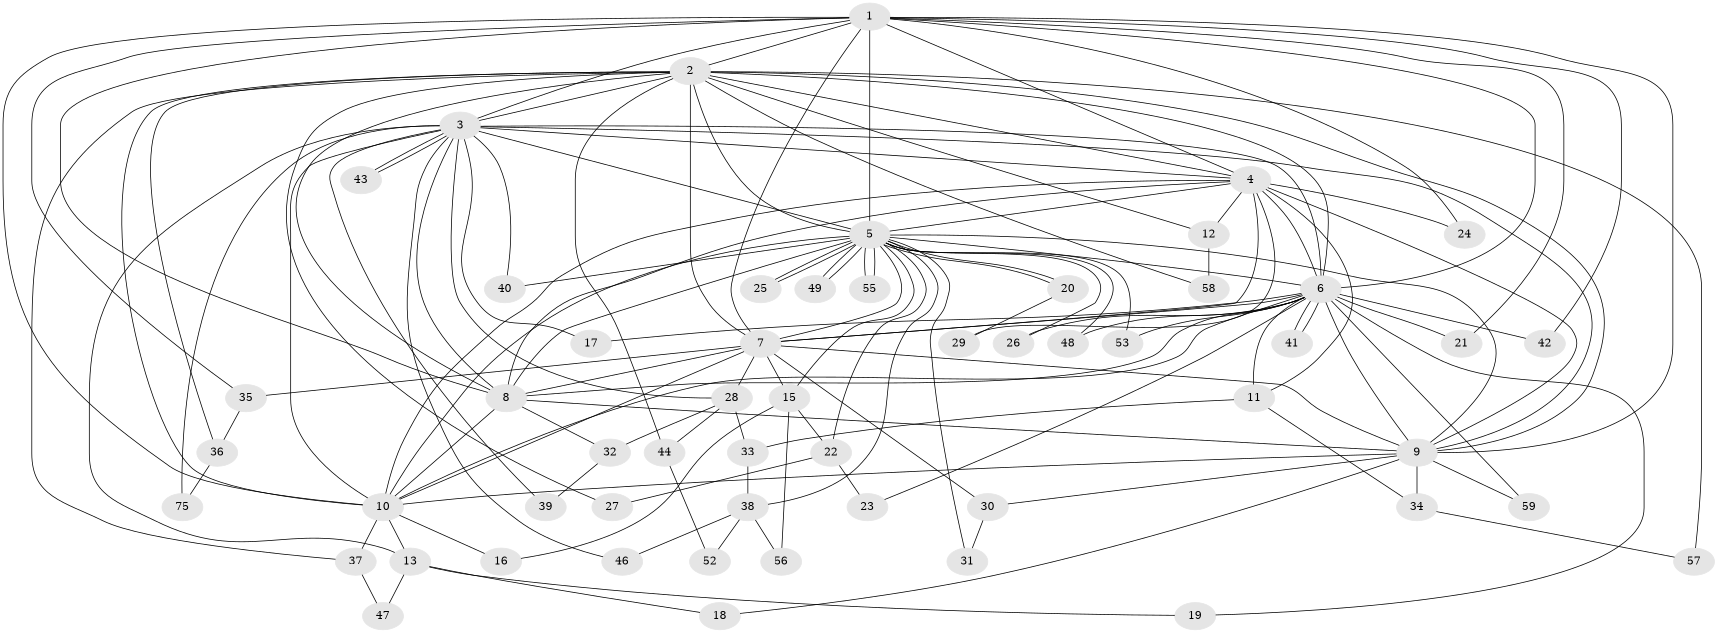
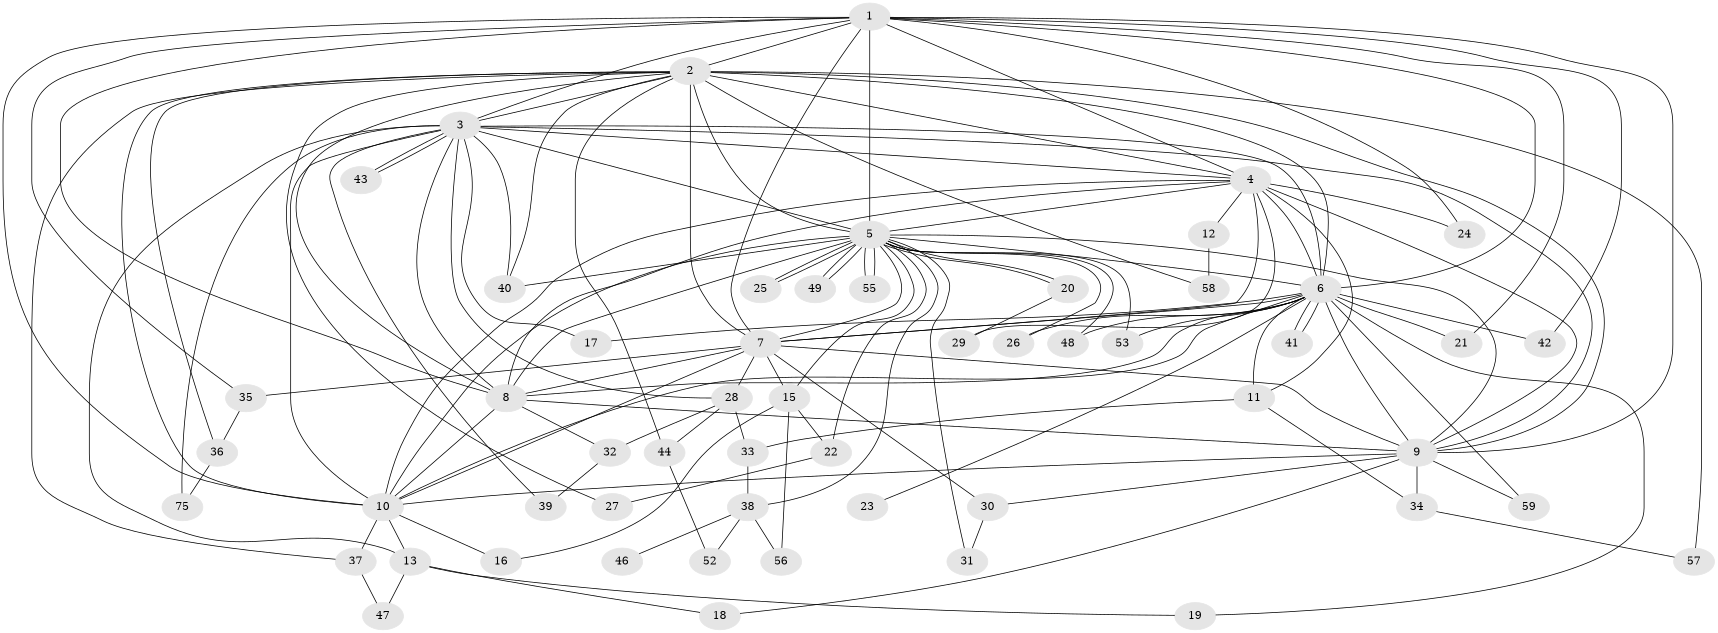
(949, 155) -> (546, 137)
(424, 386) -> none
(849, 480) -> none
